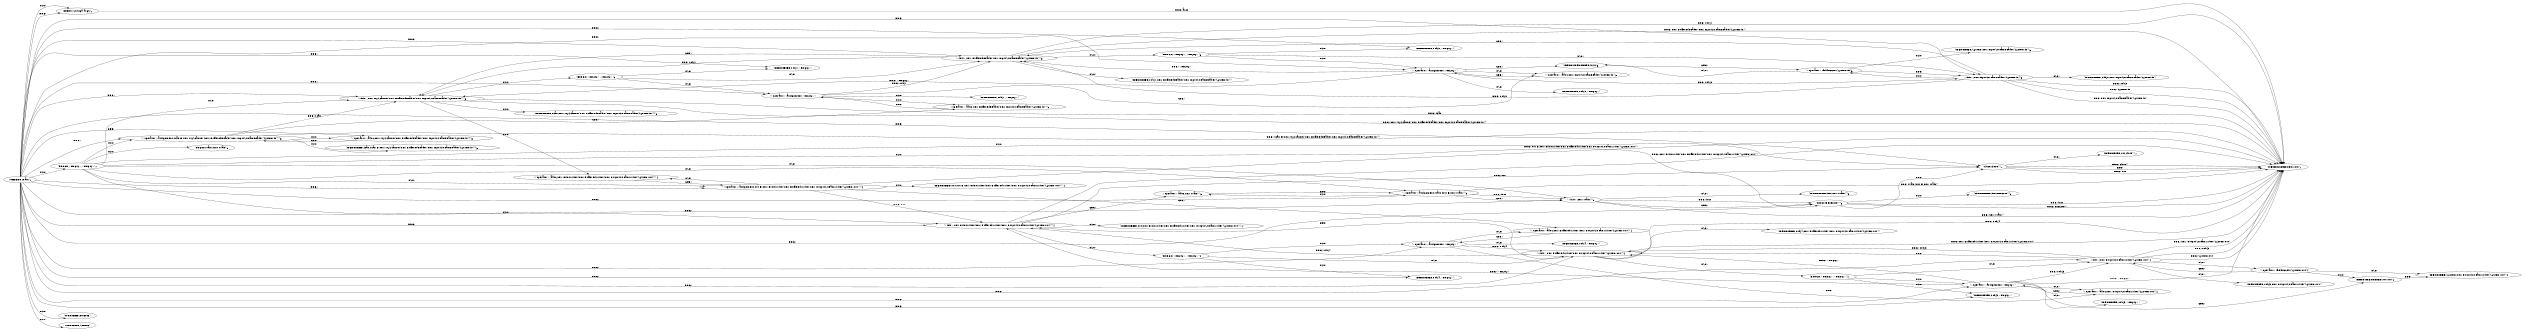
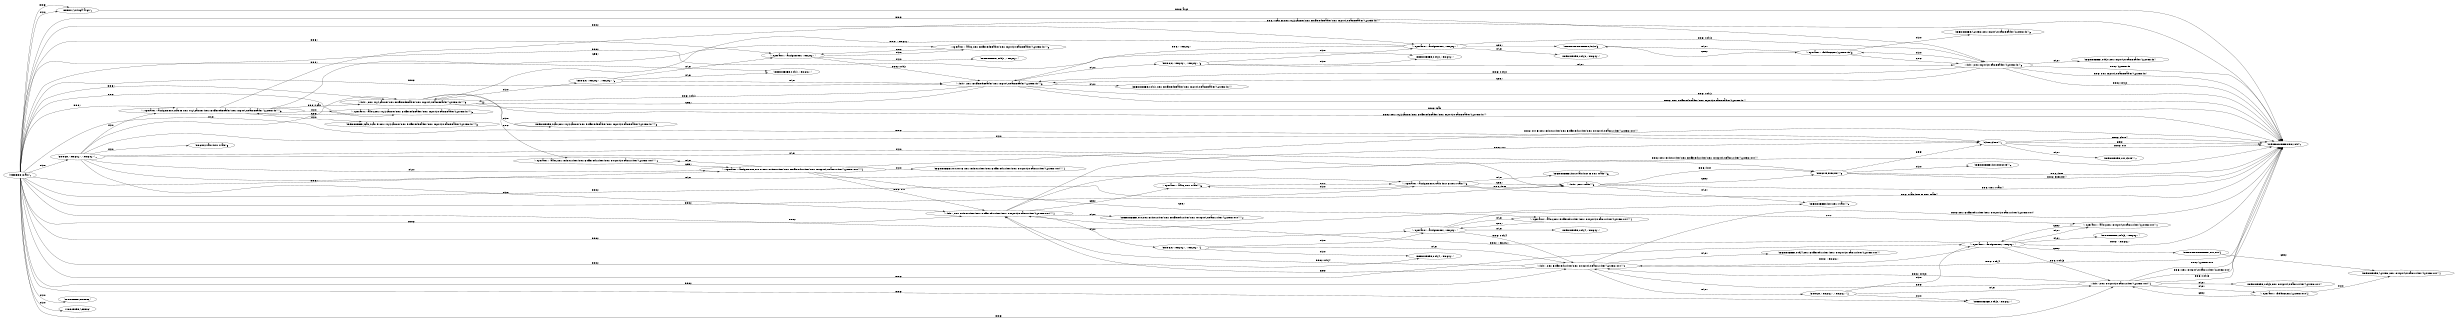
(1581, 75) -> none
none -> (1581, 174)
(901, 243) -> (905, 226)
(2330, 275) -> none
(43, 319) -> (43, 302)
